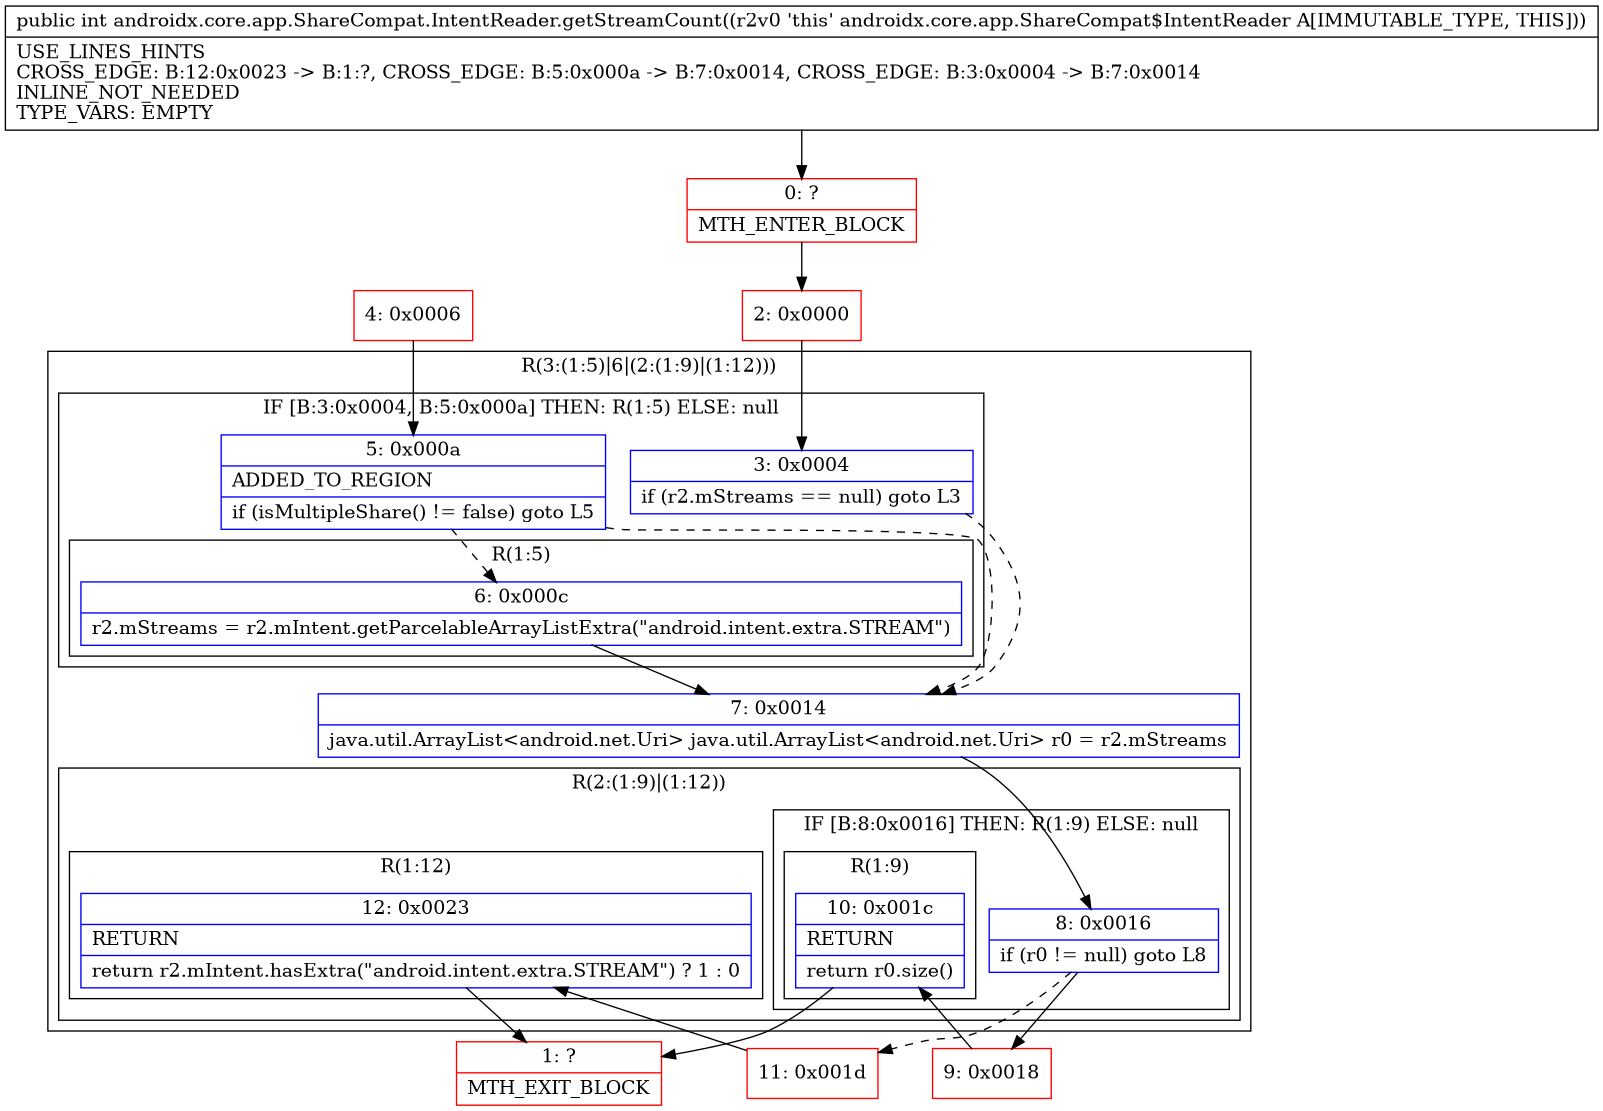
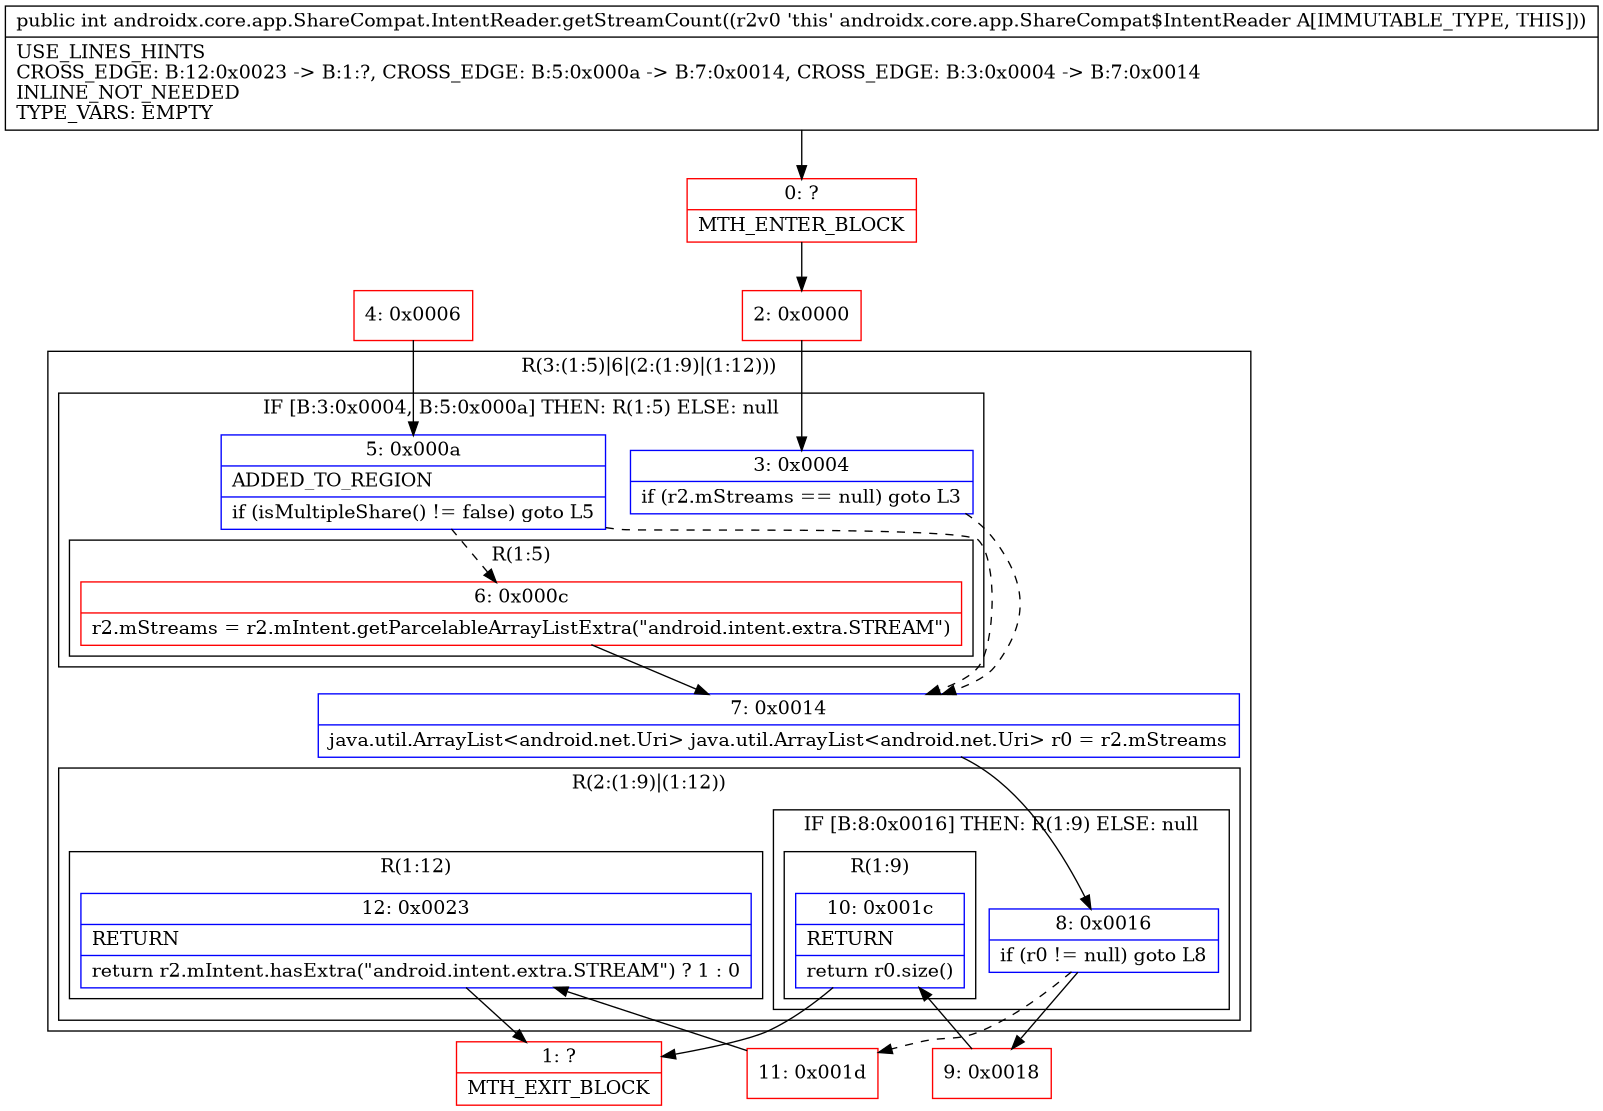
(521, 614) -> (521, 614)
